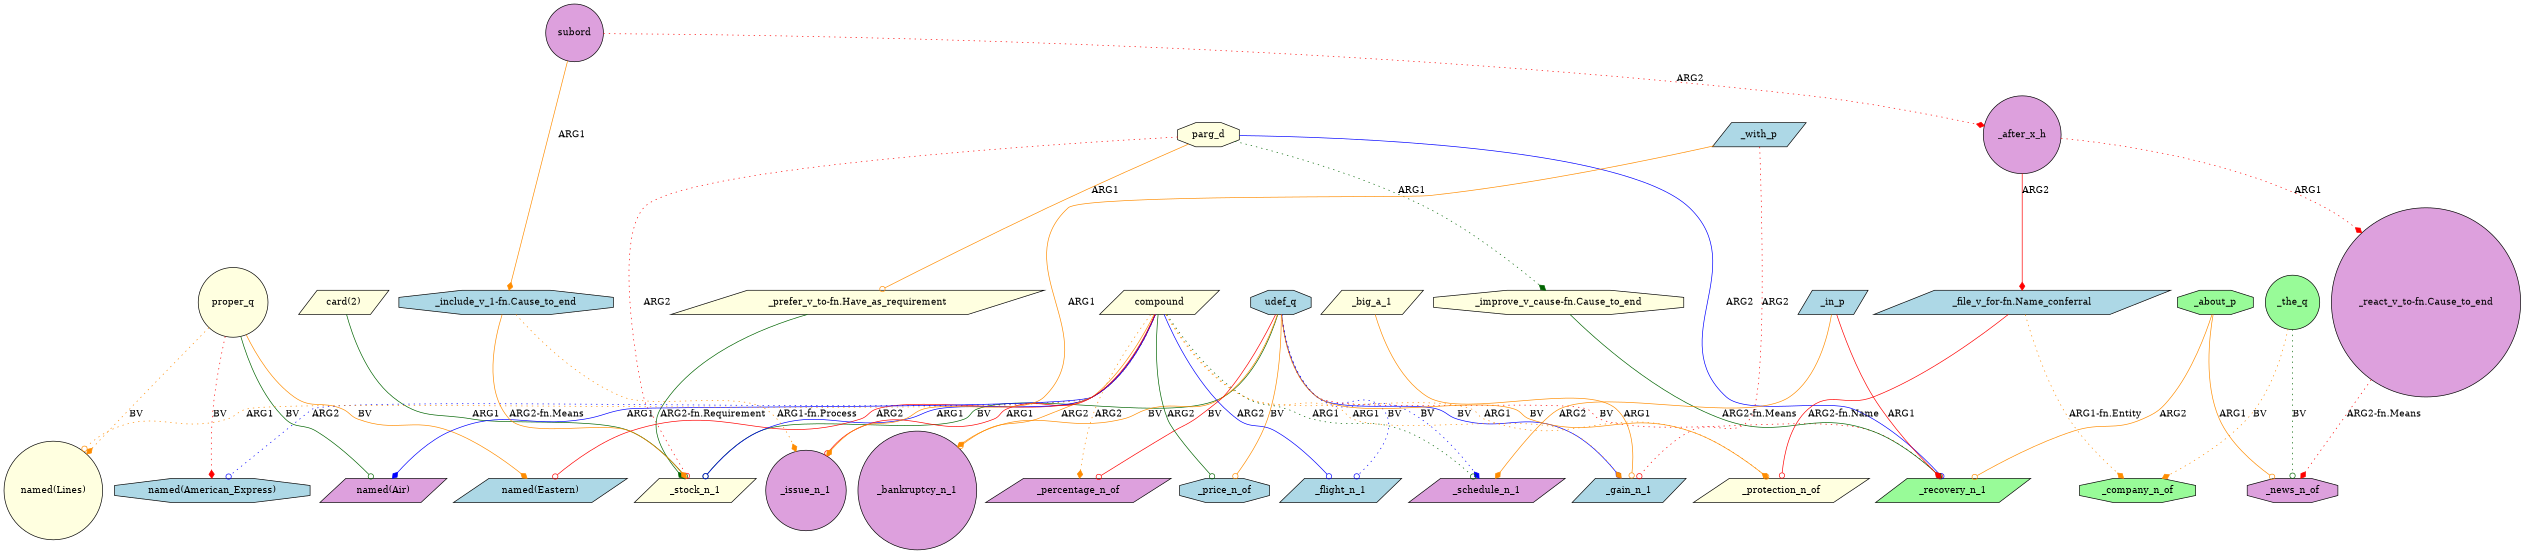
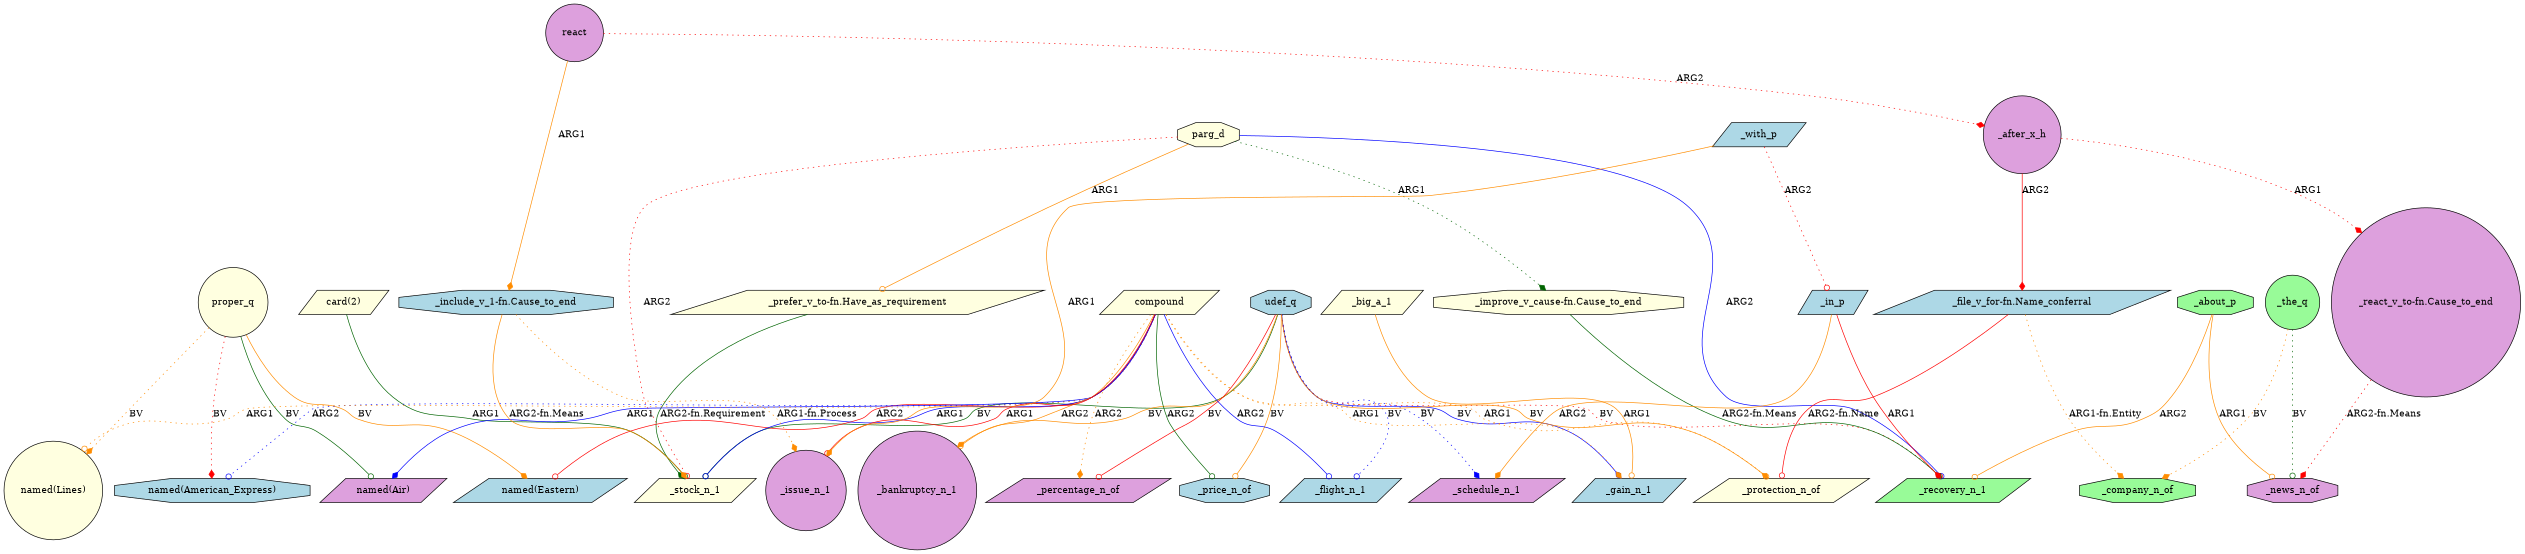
(575, 33) -> (575, 33)
(1761, 348) -> (1795, 216)
(1306, 417) -> none
